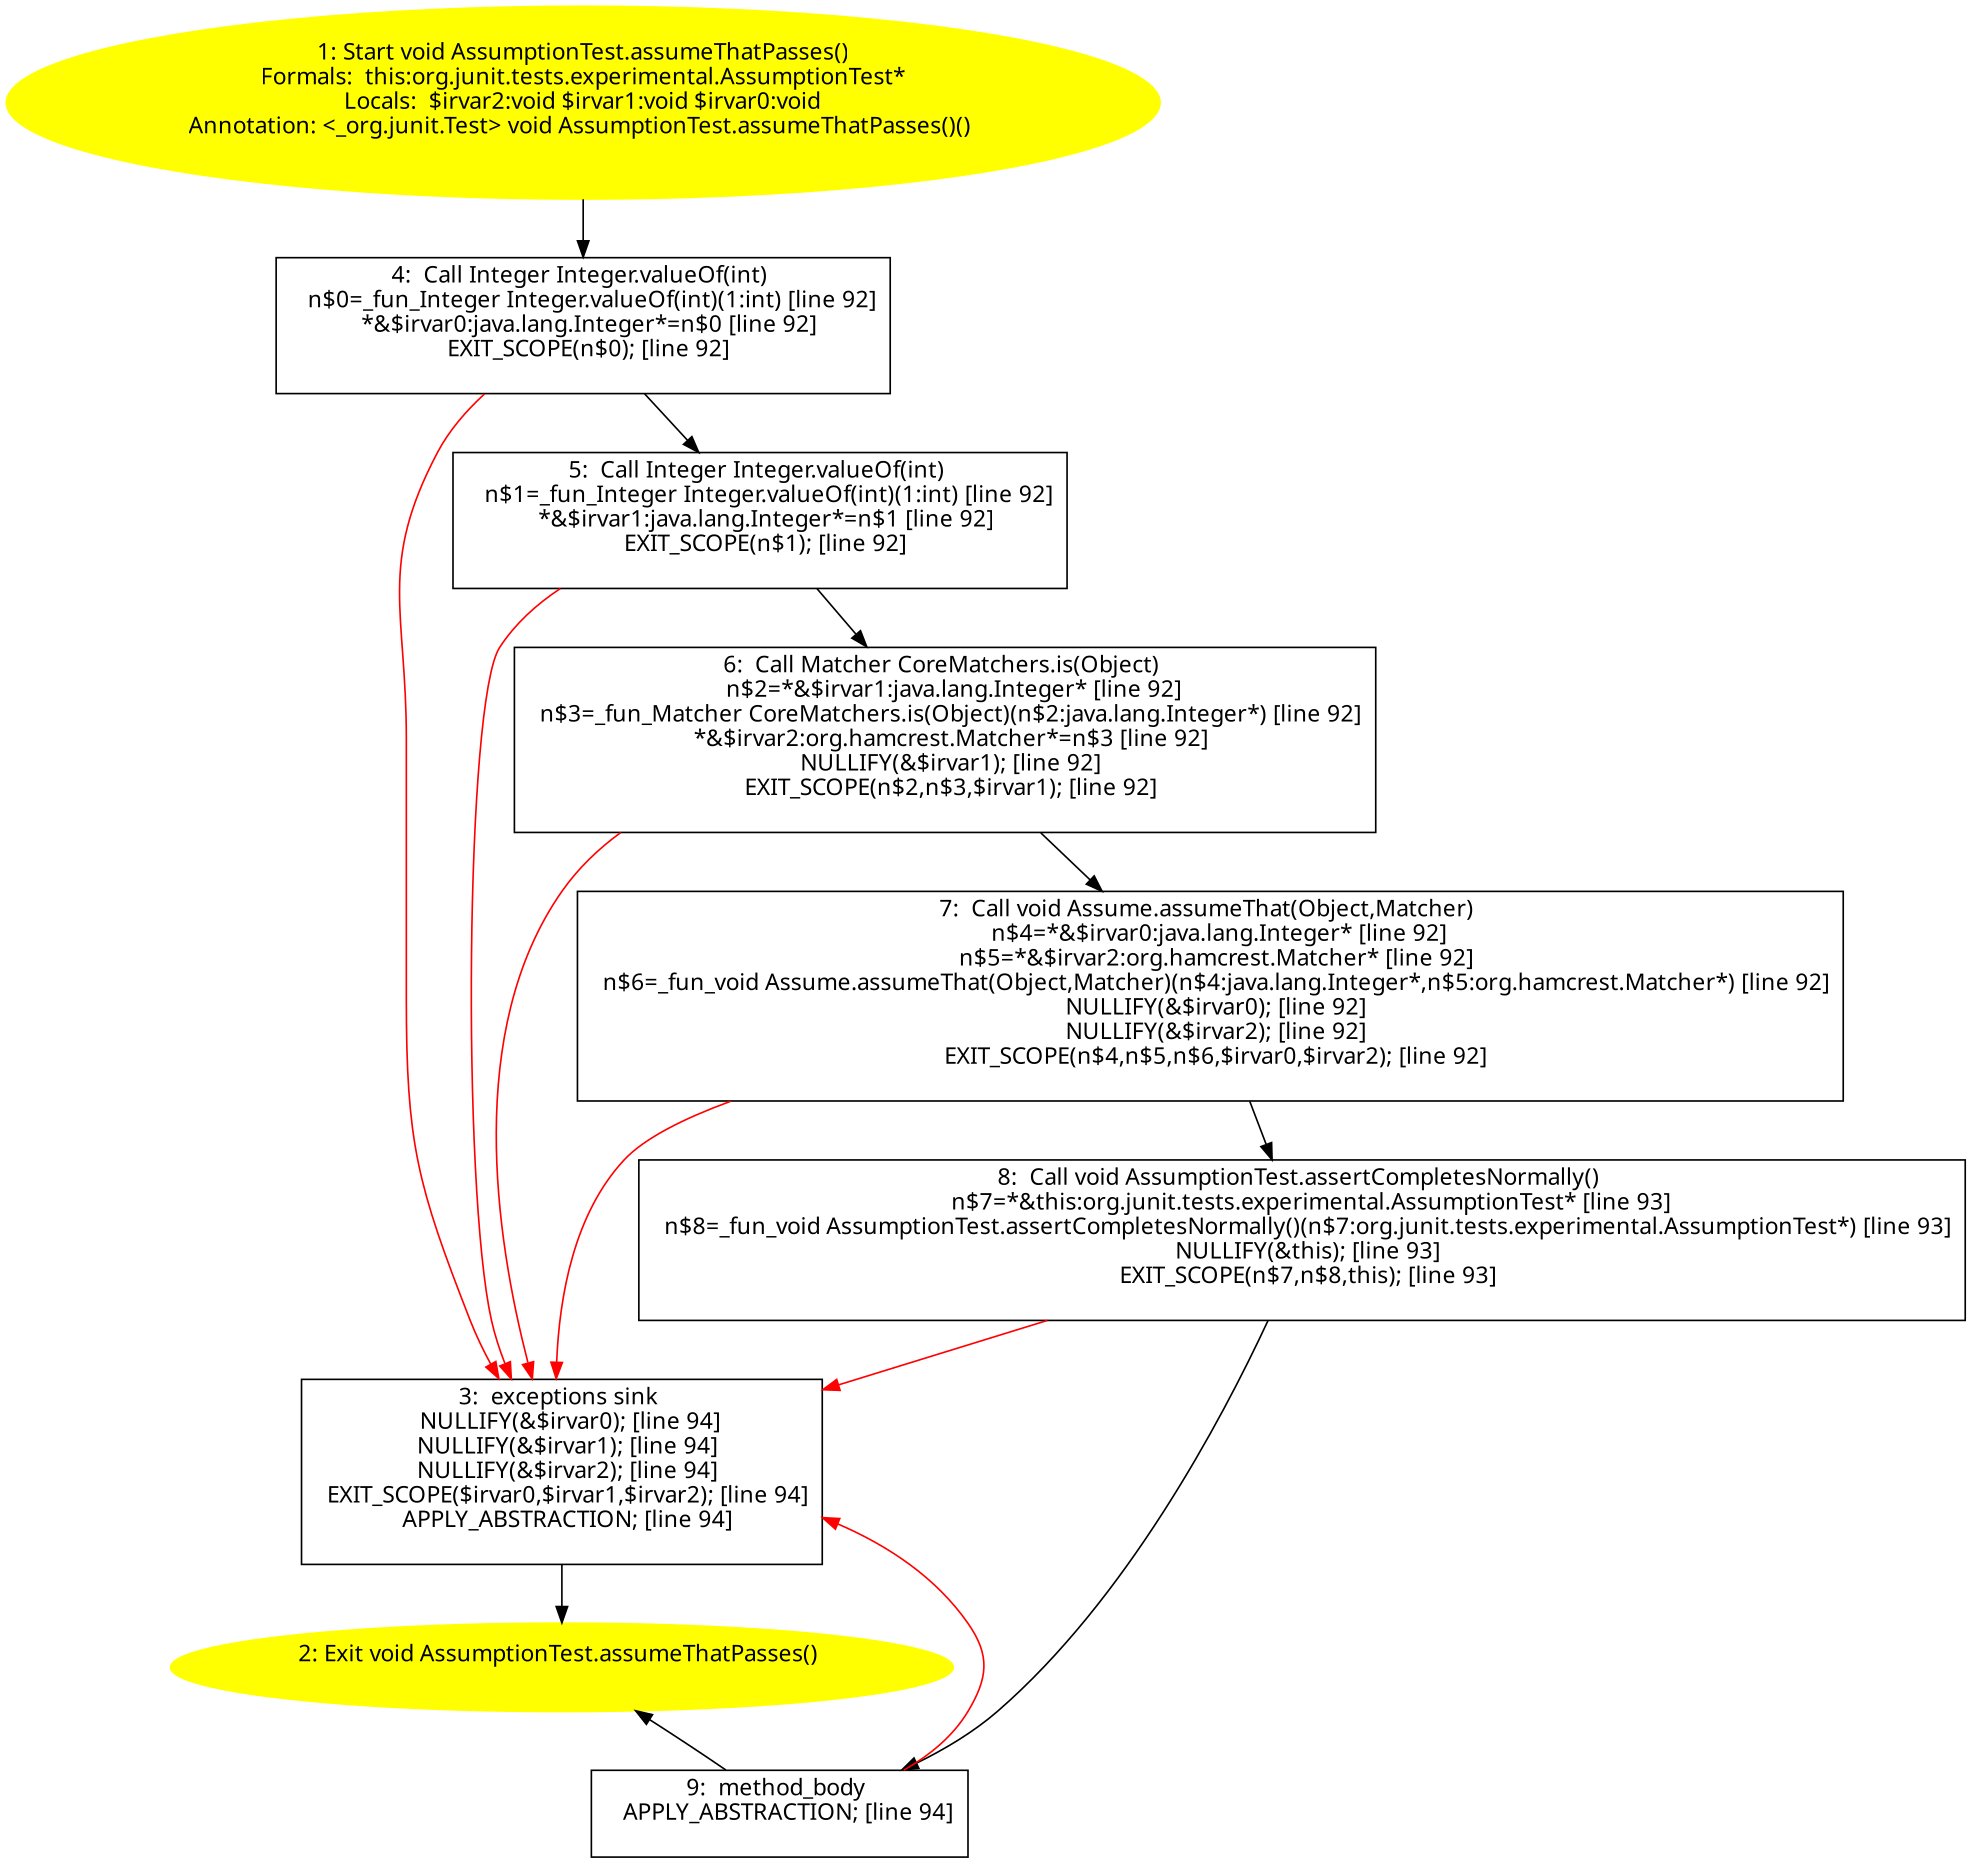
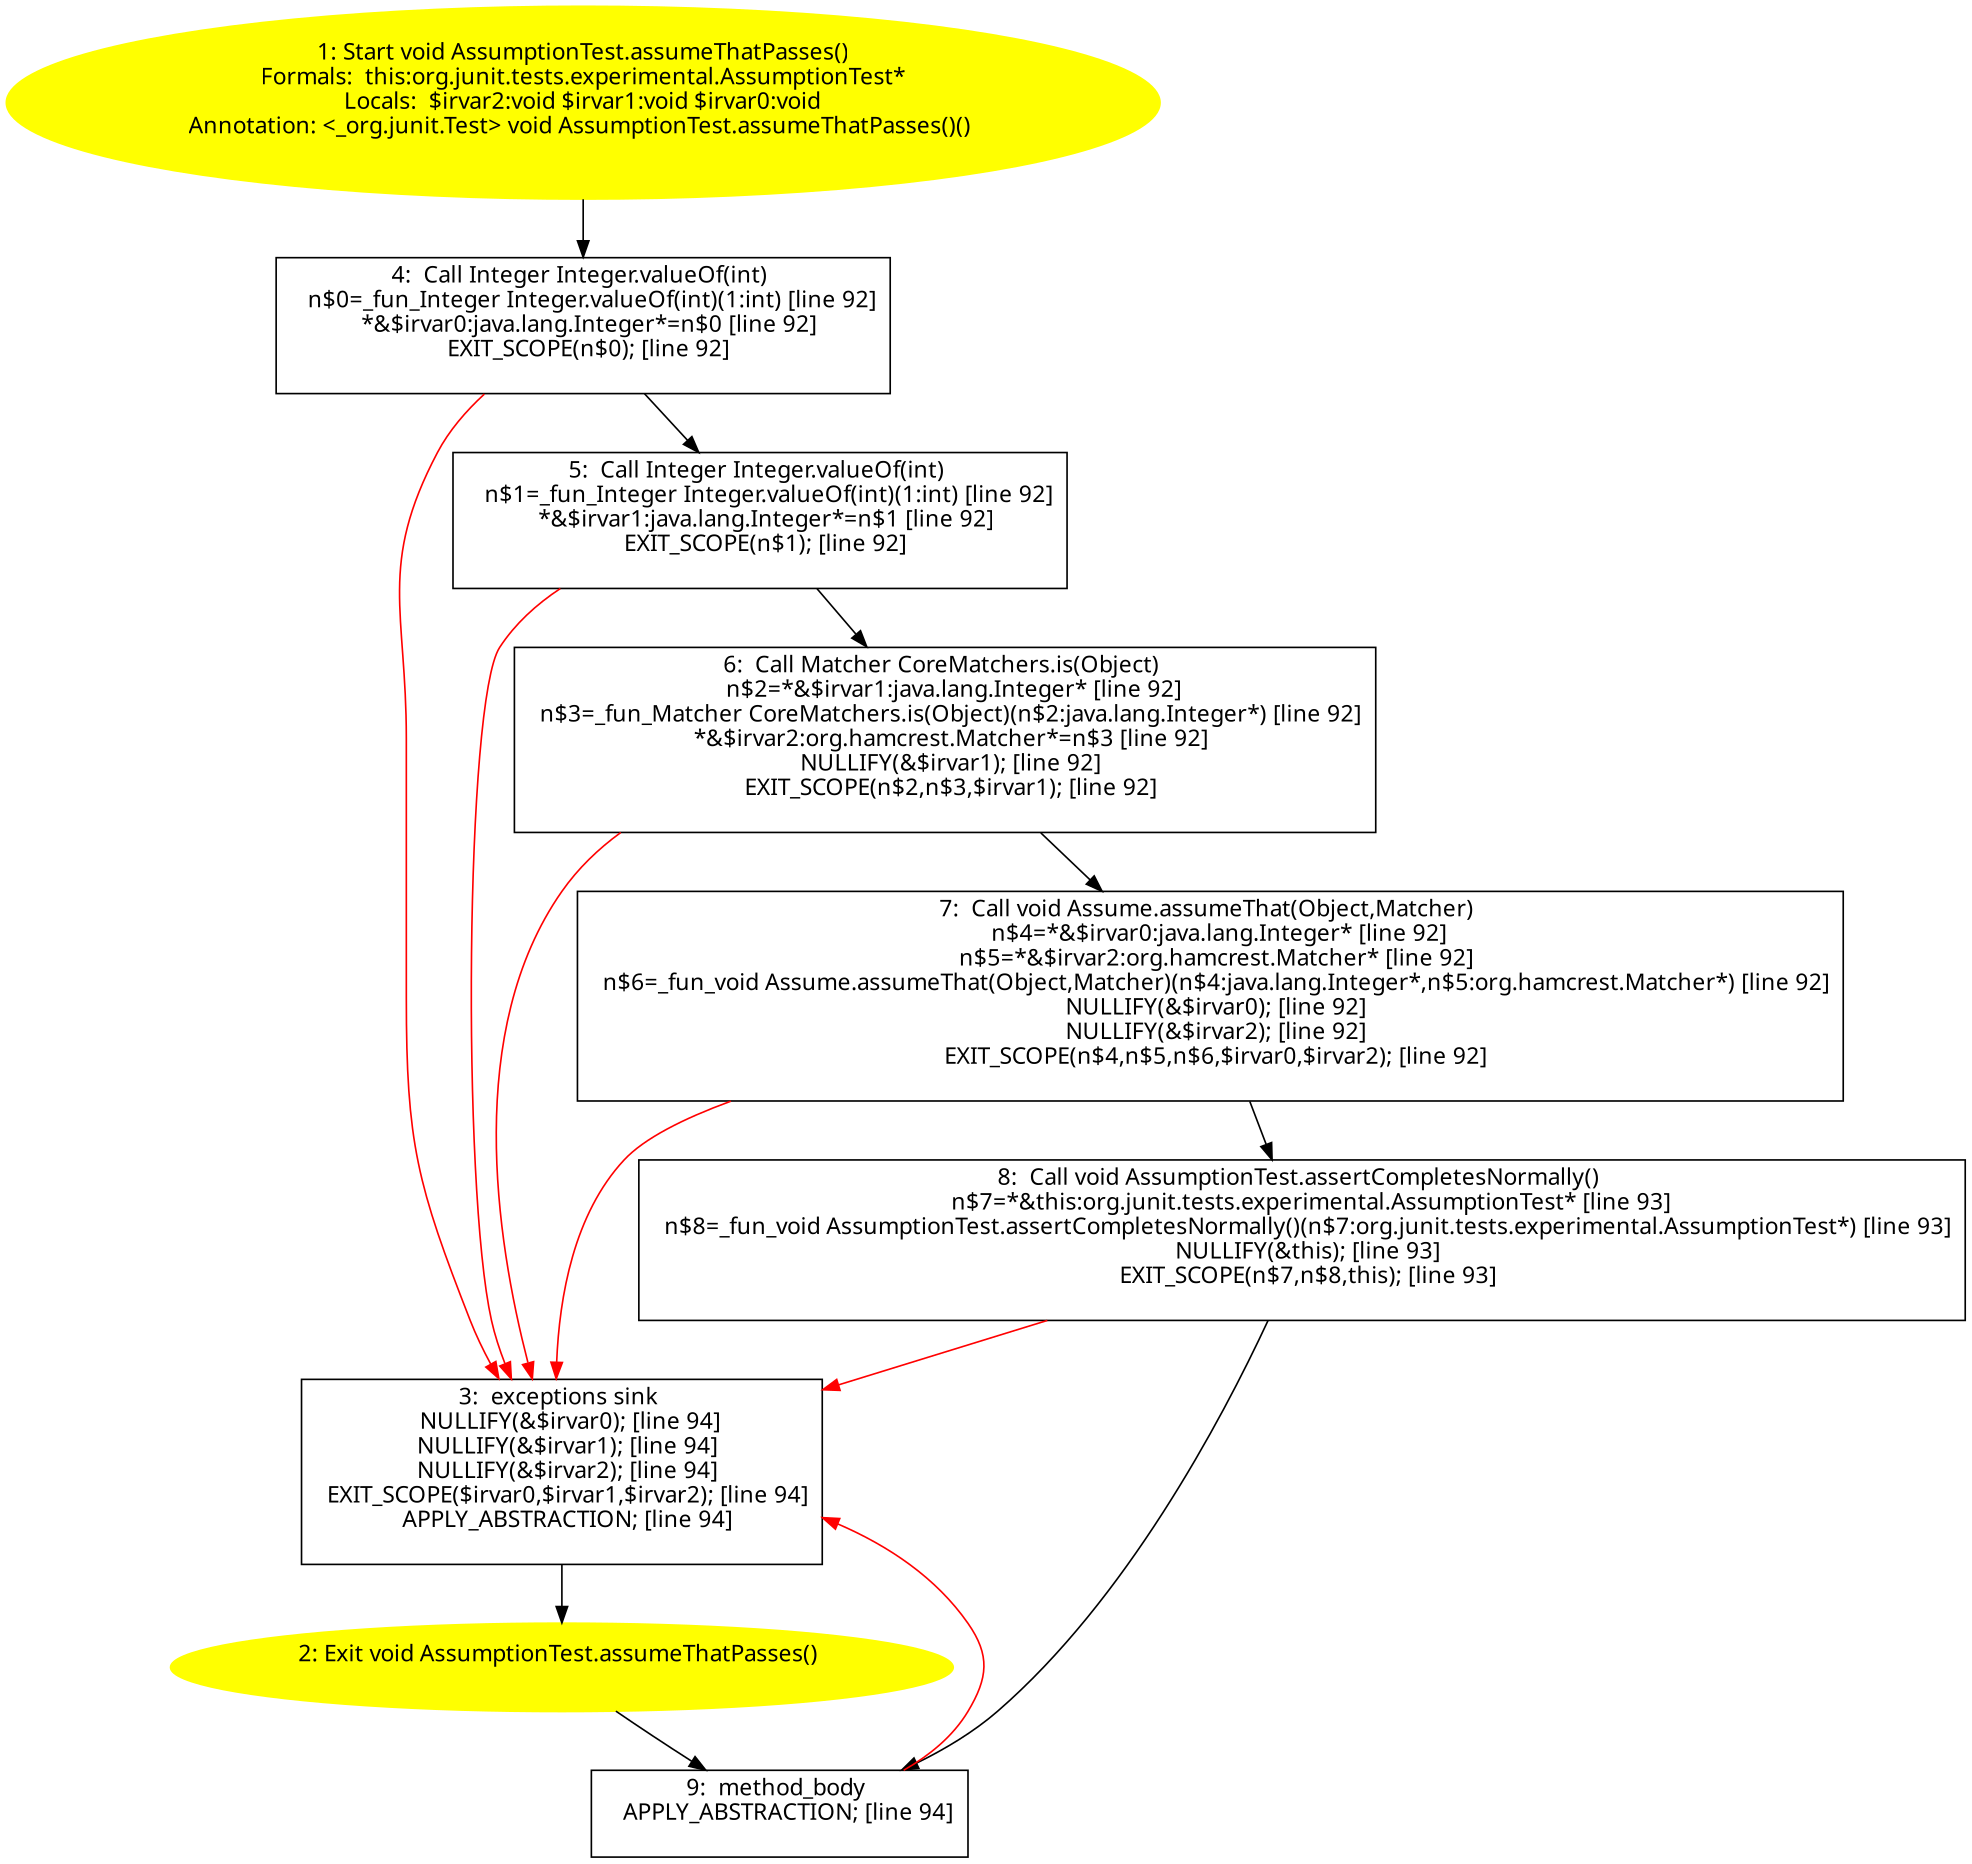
(688, 1745) -> (654, 1736)
